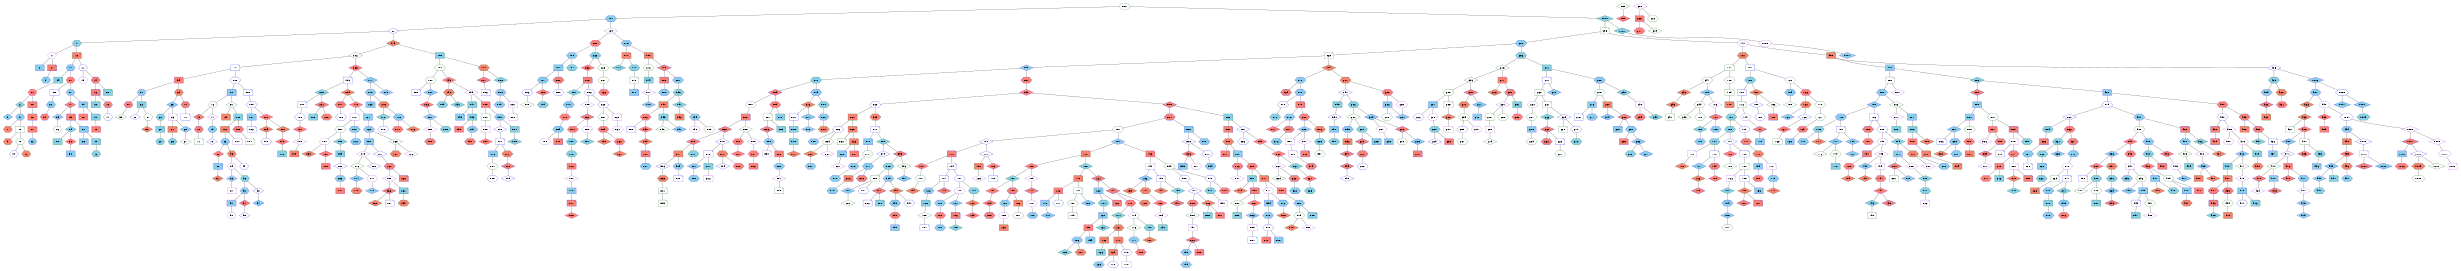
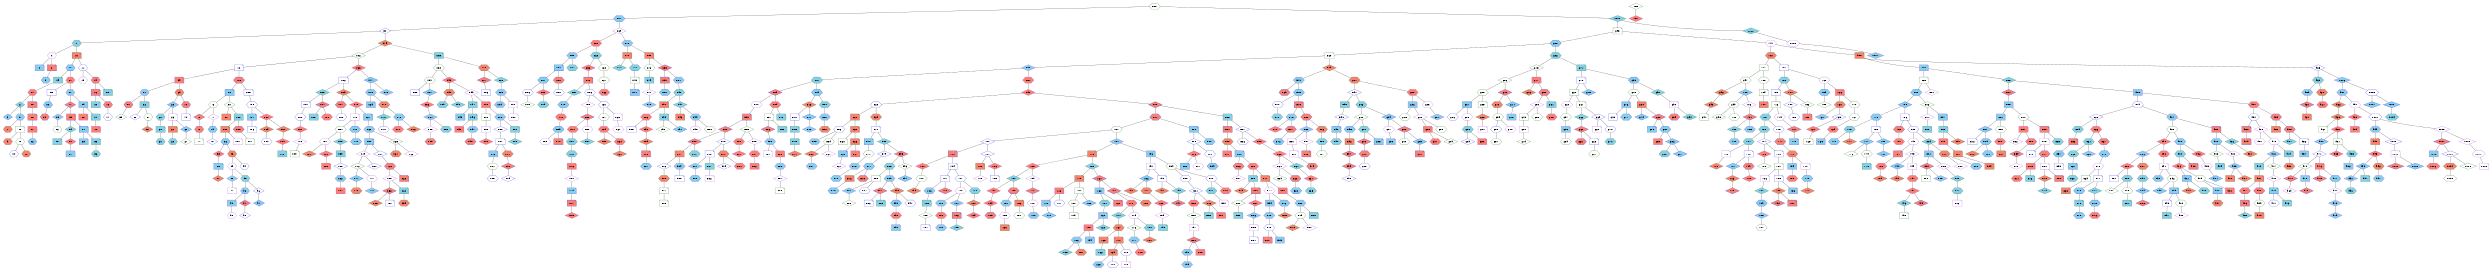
(235, 80) -> (239, 80)
(1806, 92) -> (1840, 92)
(1396, 111) -> (1417, 111)
(1563, 129) -> (1597, 129)
(294, 154) -> (295, 154)
(1150, 154) -> (1151, 154)
